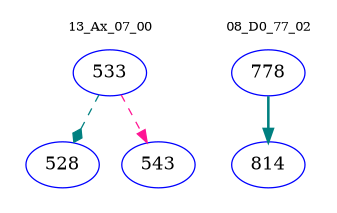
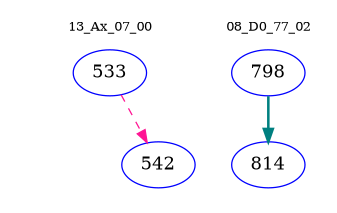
(268, 73) -> (268, 73)
(63, 165) -> none
(158, 165) -> (158, 165)
